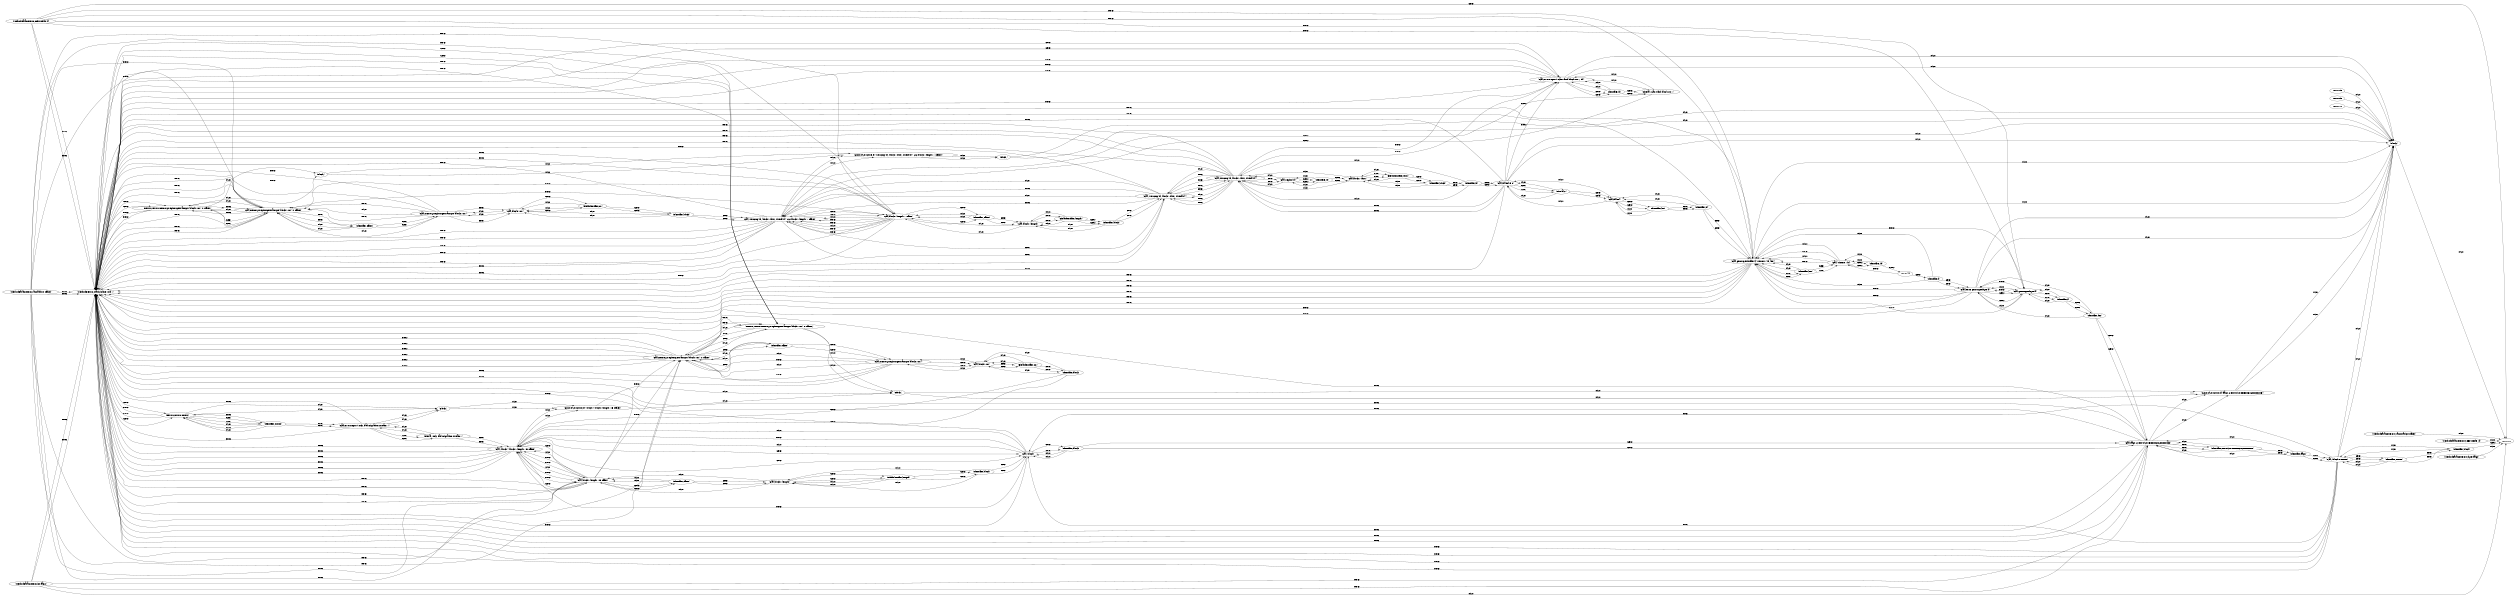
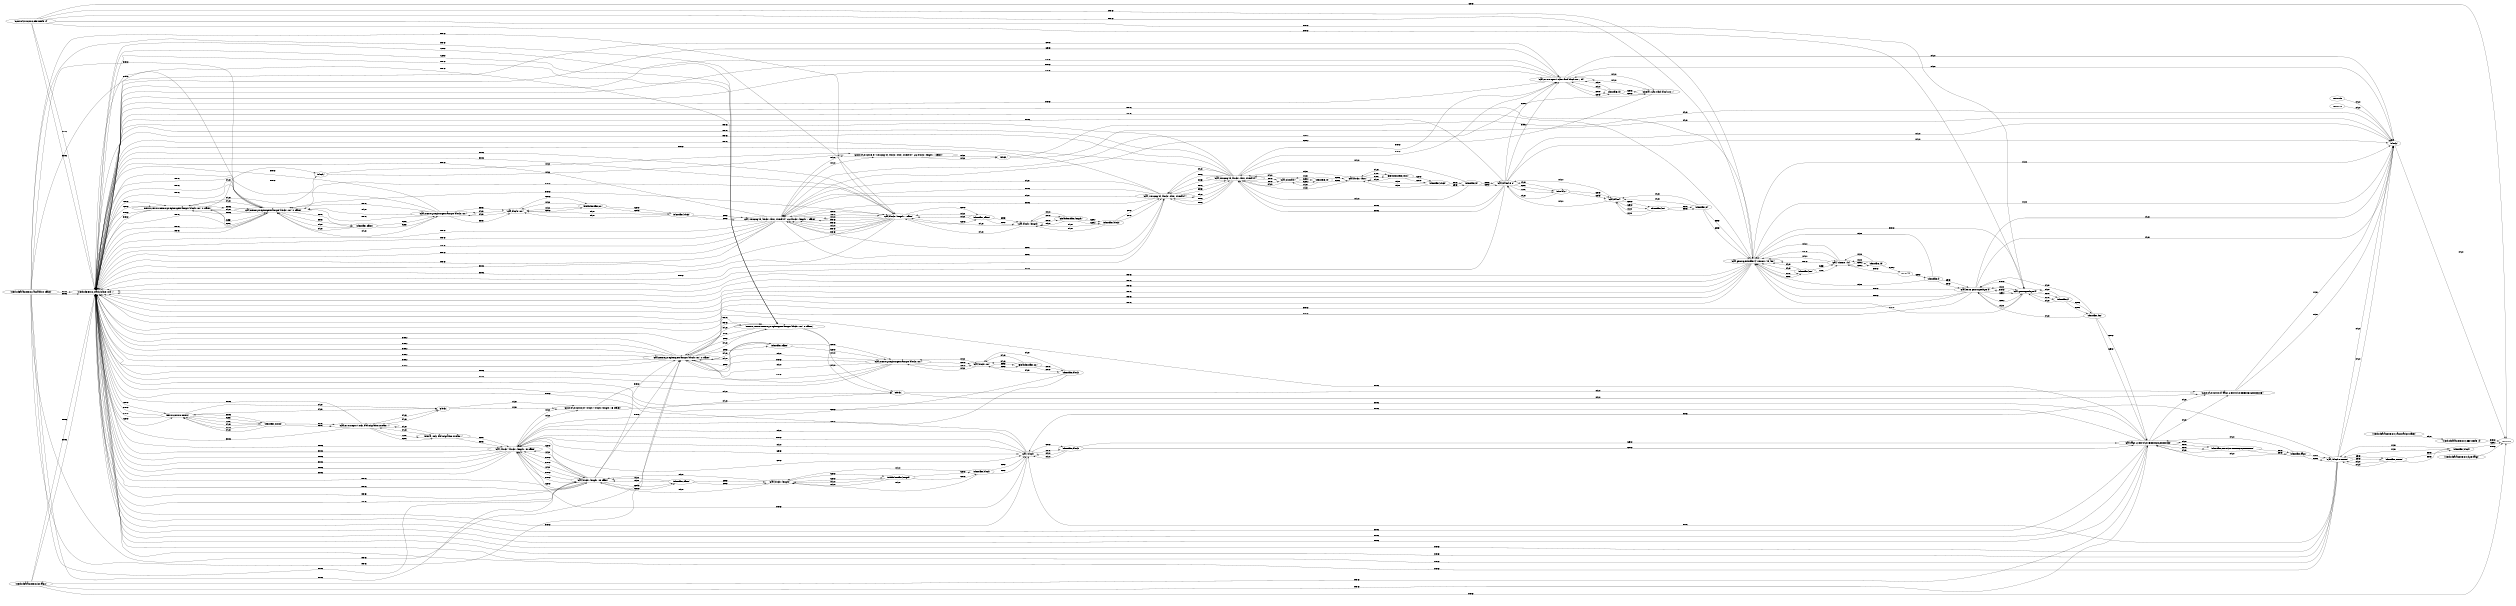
(31, 21) -> (31, 21)
(2337, 91) -> none
(1288, 180) -> (1288, 180)
(2462, 435) -> (2428, 438)
(2493, 440) -> (2493, 440)
(2493, 447) -> (2493, 447)
(1471, 594) -> (1471, 594)
